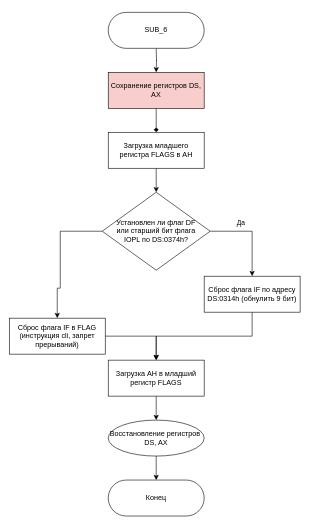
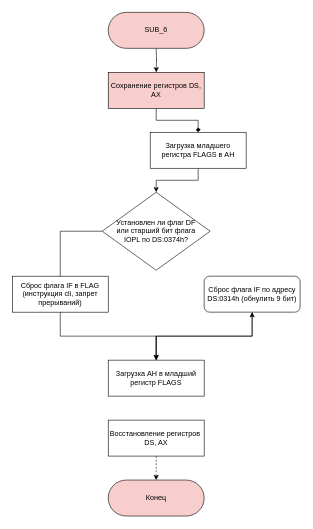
(156, 30) -> (156, 30)
(156, 150) -> (198, 150)
(251, 231) -> none
(252, 294) -> (252, 294)
(57, 336) -> (60, 294)
(156, 414) -> (156, 359)
(156, 438) -> (156, 438)
(156, 465) -> (156, 465)
(156, 498) -> (156, 498)
